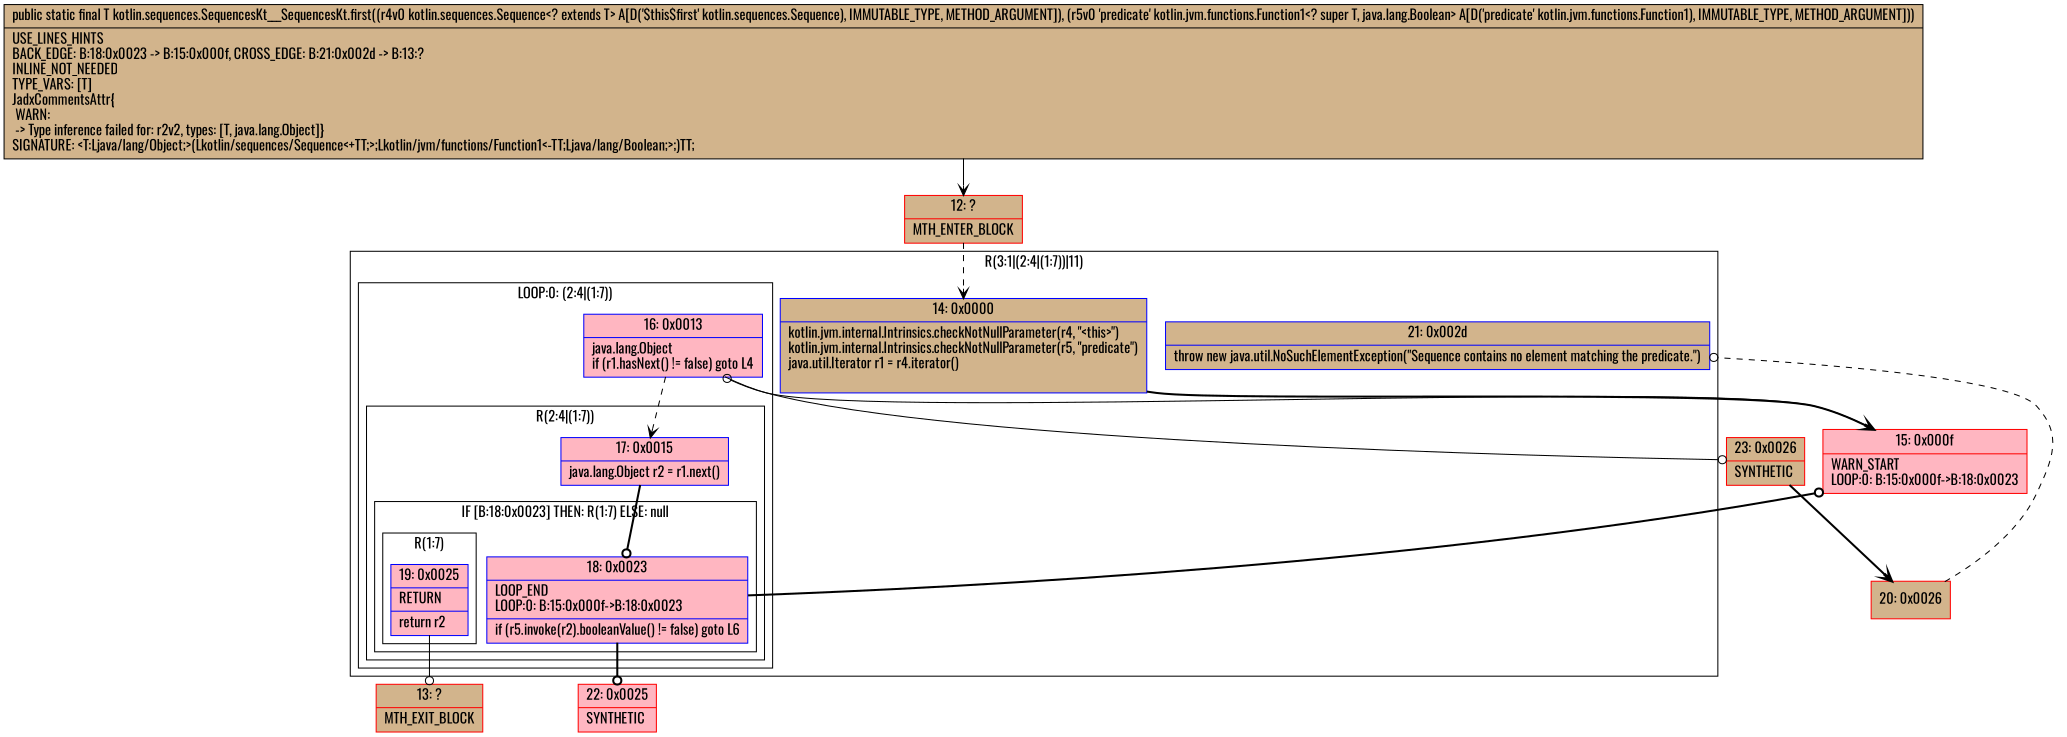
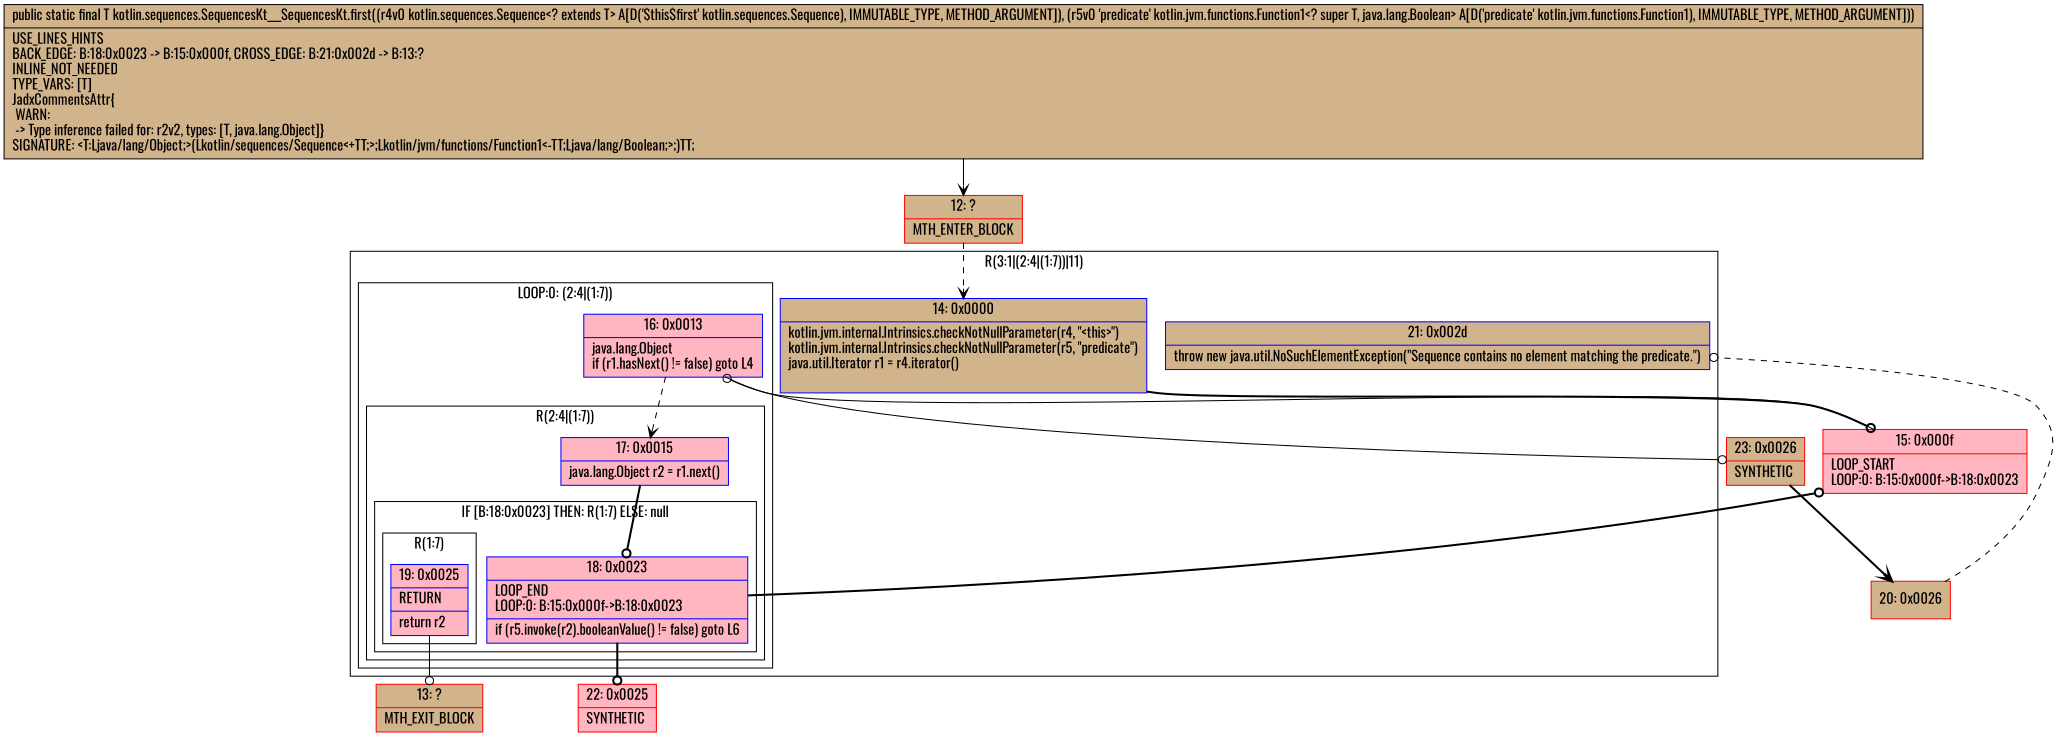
(1509, 397) -> (1509, 397)
(1866, 466) -> (1864, 466)
